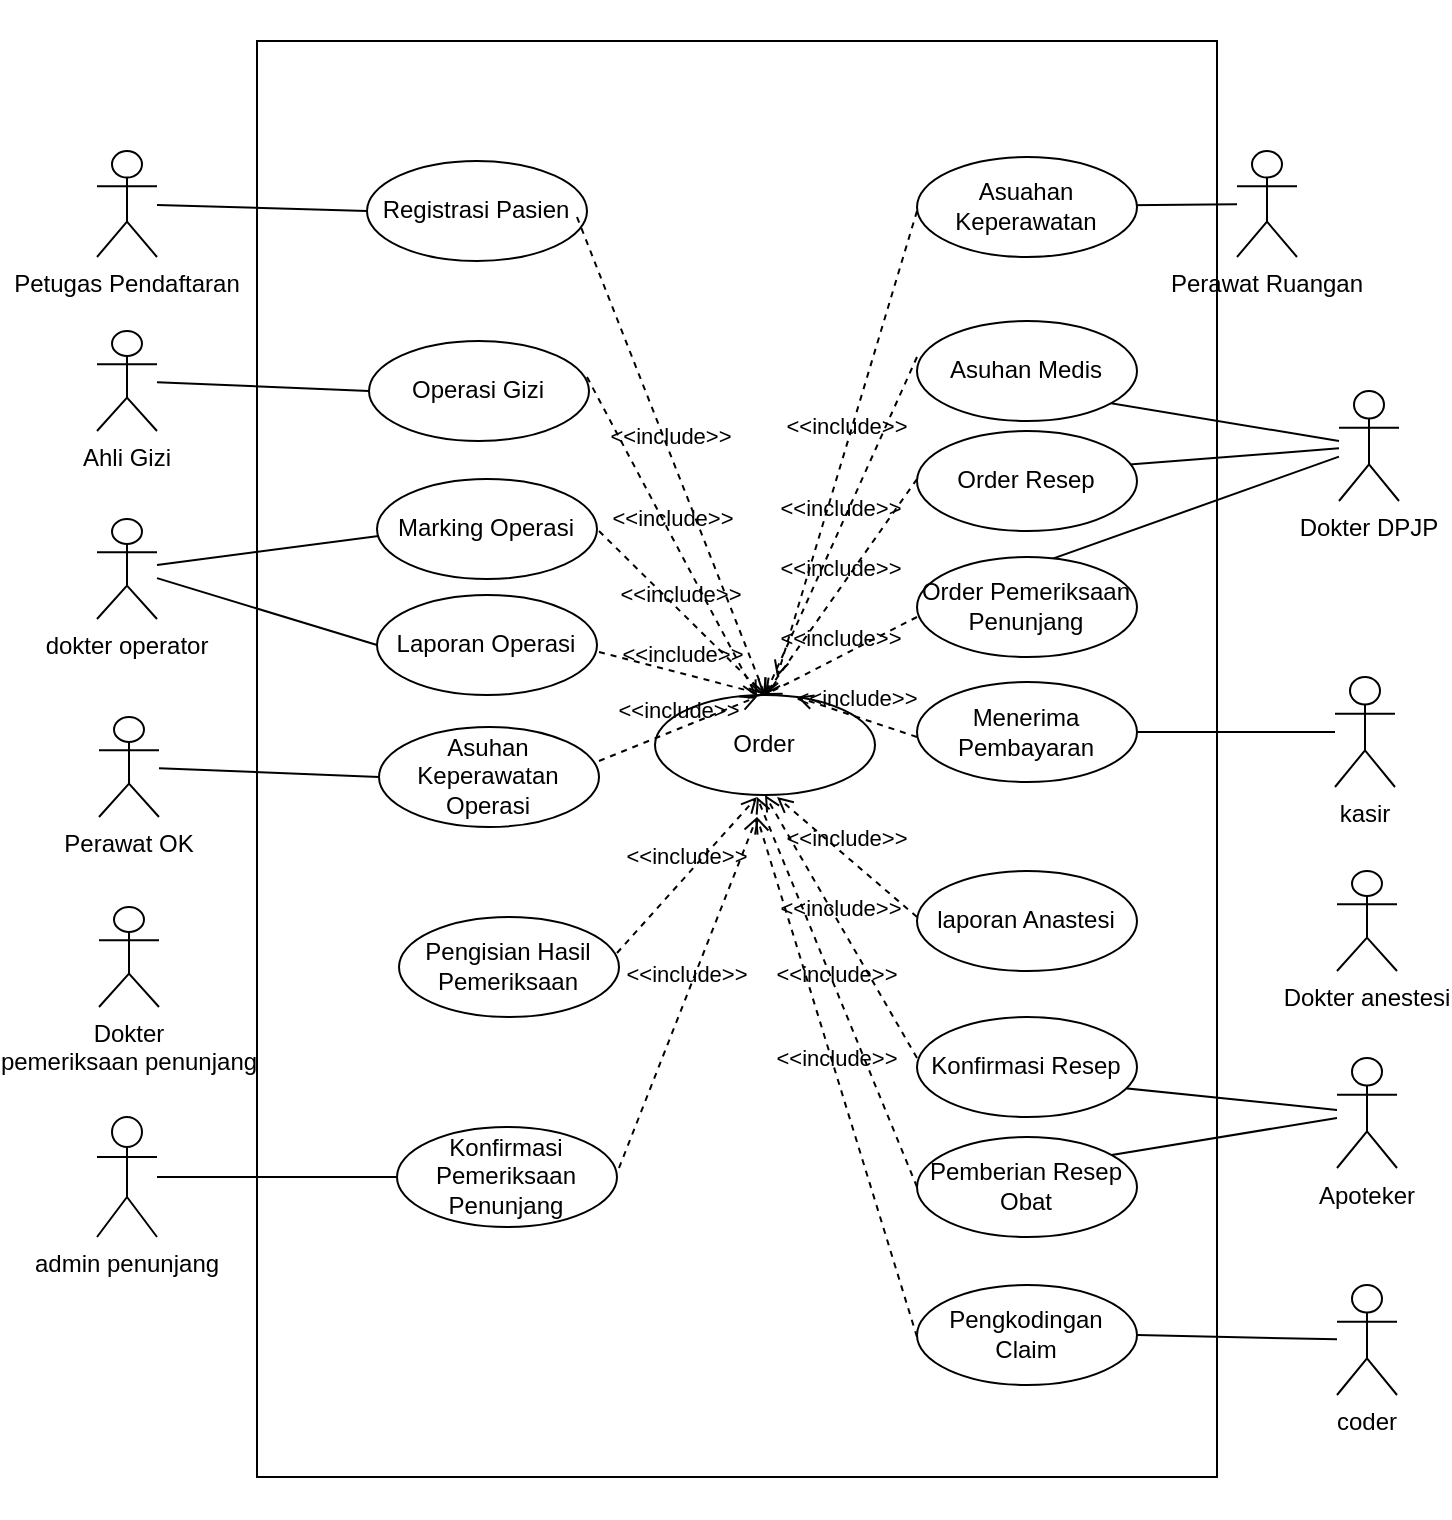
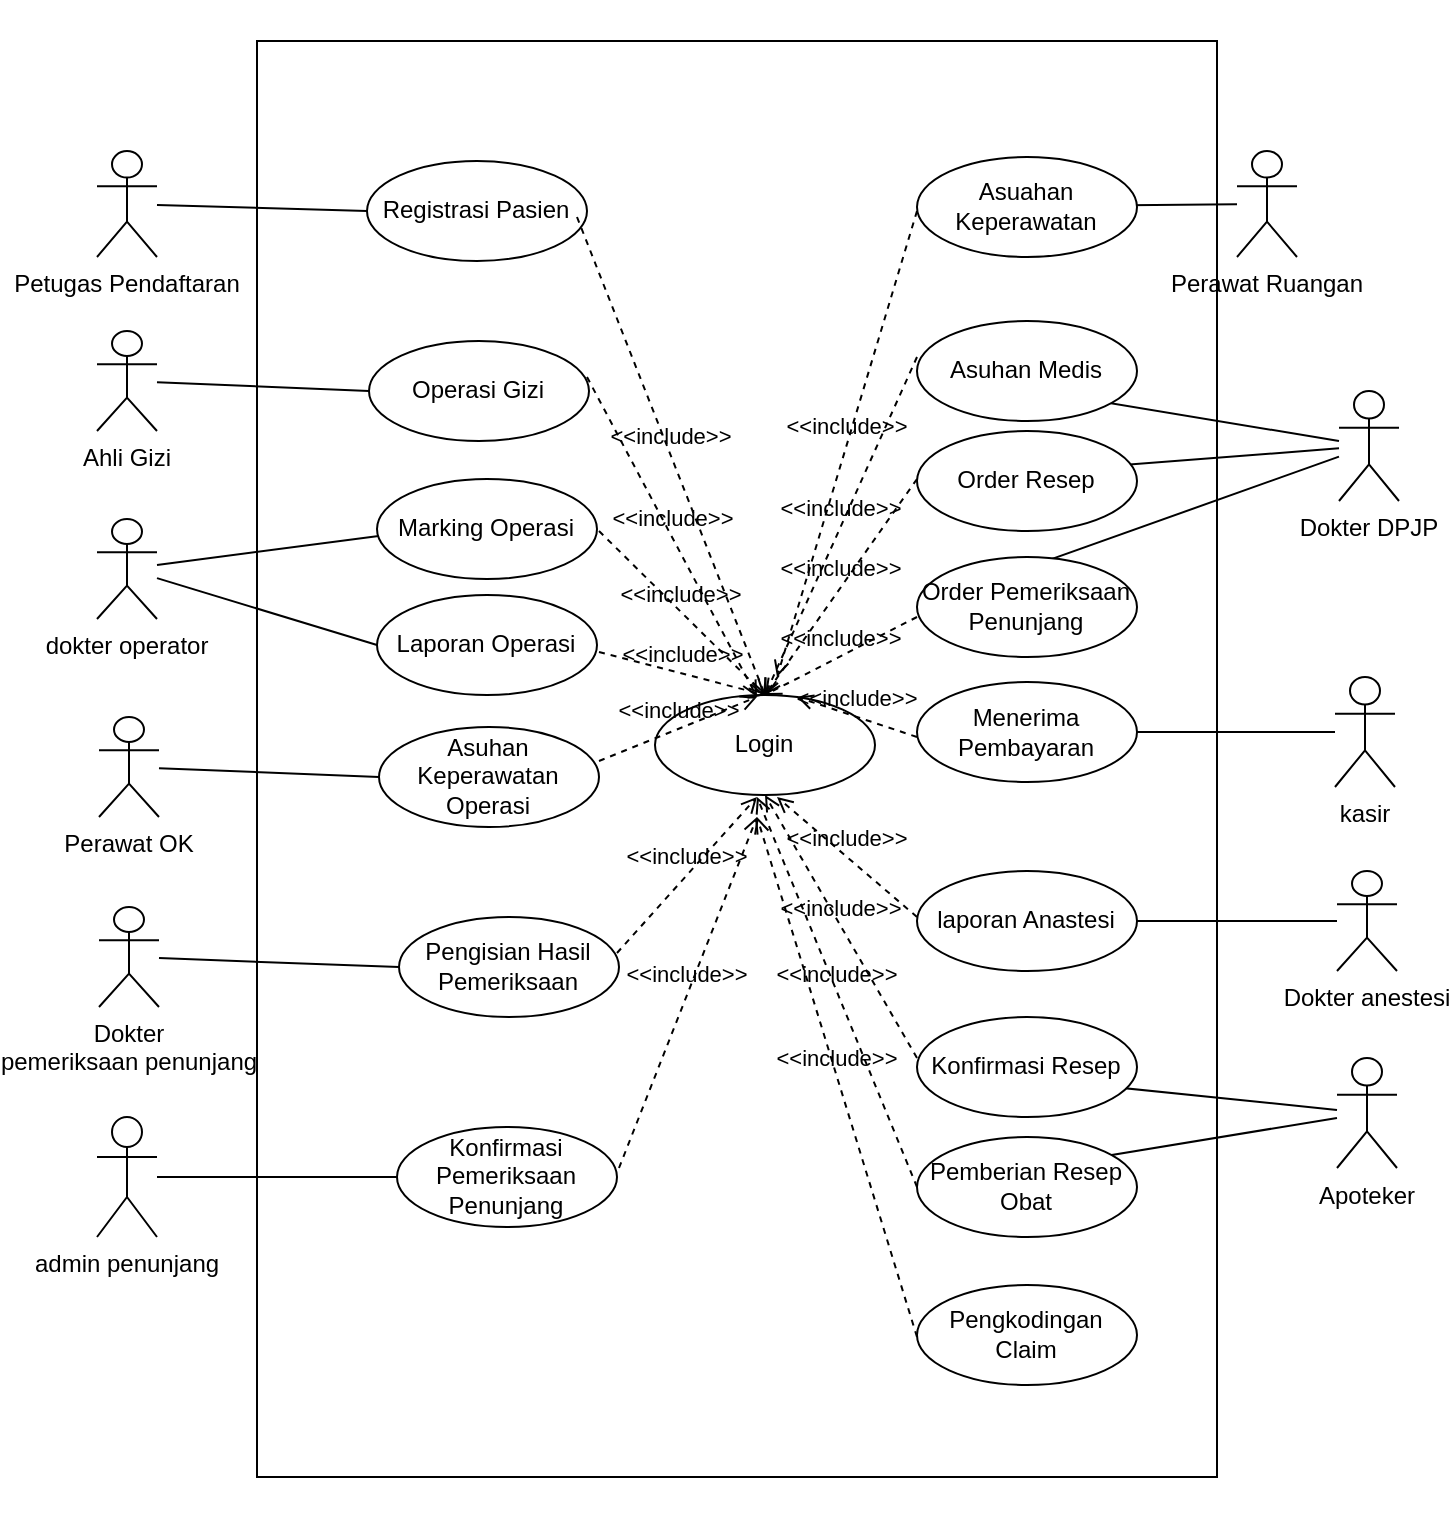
(765, 745) -> (765, 745)
none -> (1237, 921)
none -> (279, 963)
(1237, 1337) -> none
(1367, 1340) -> none
